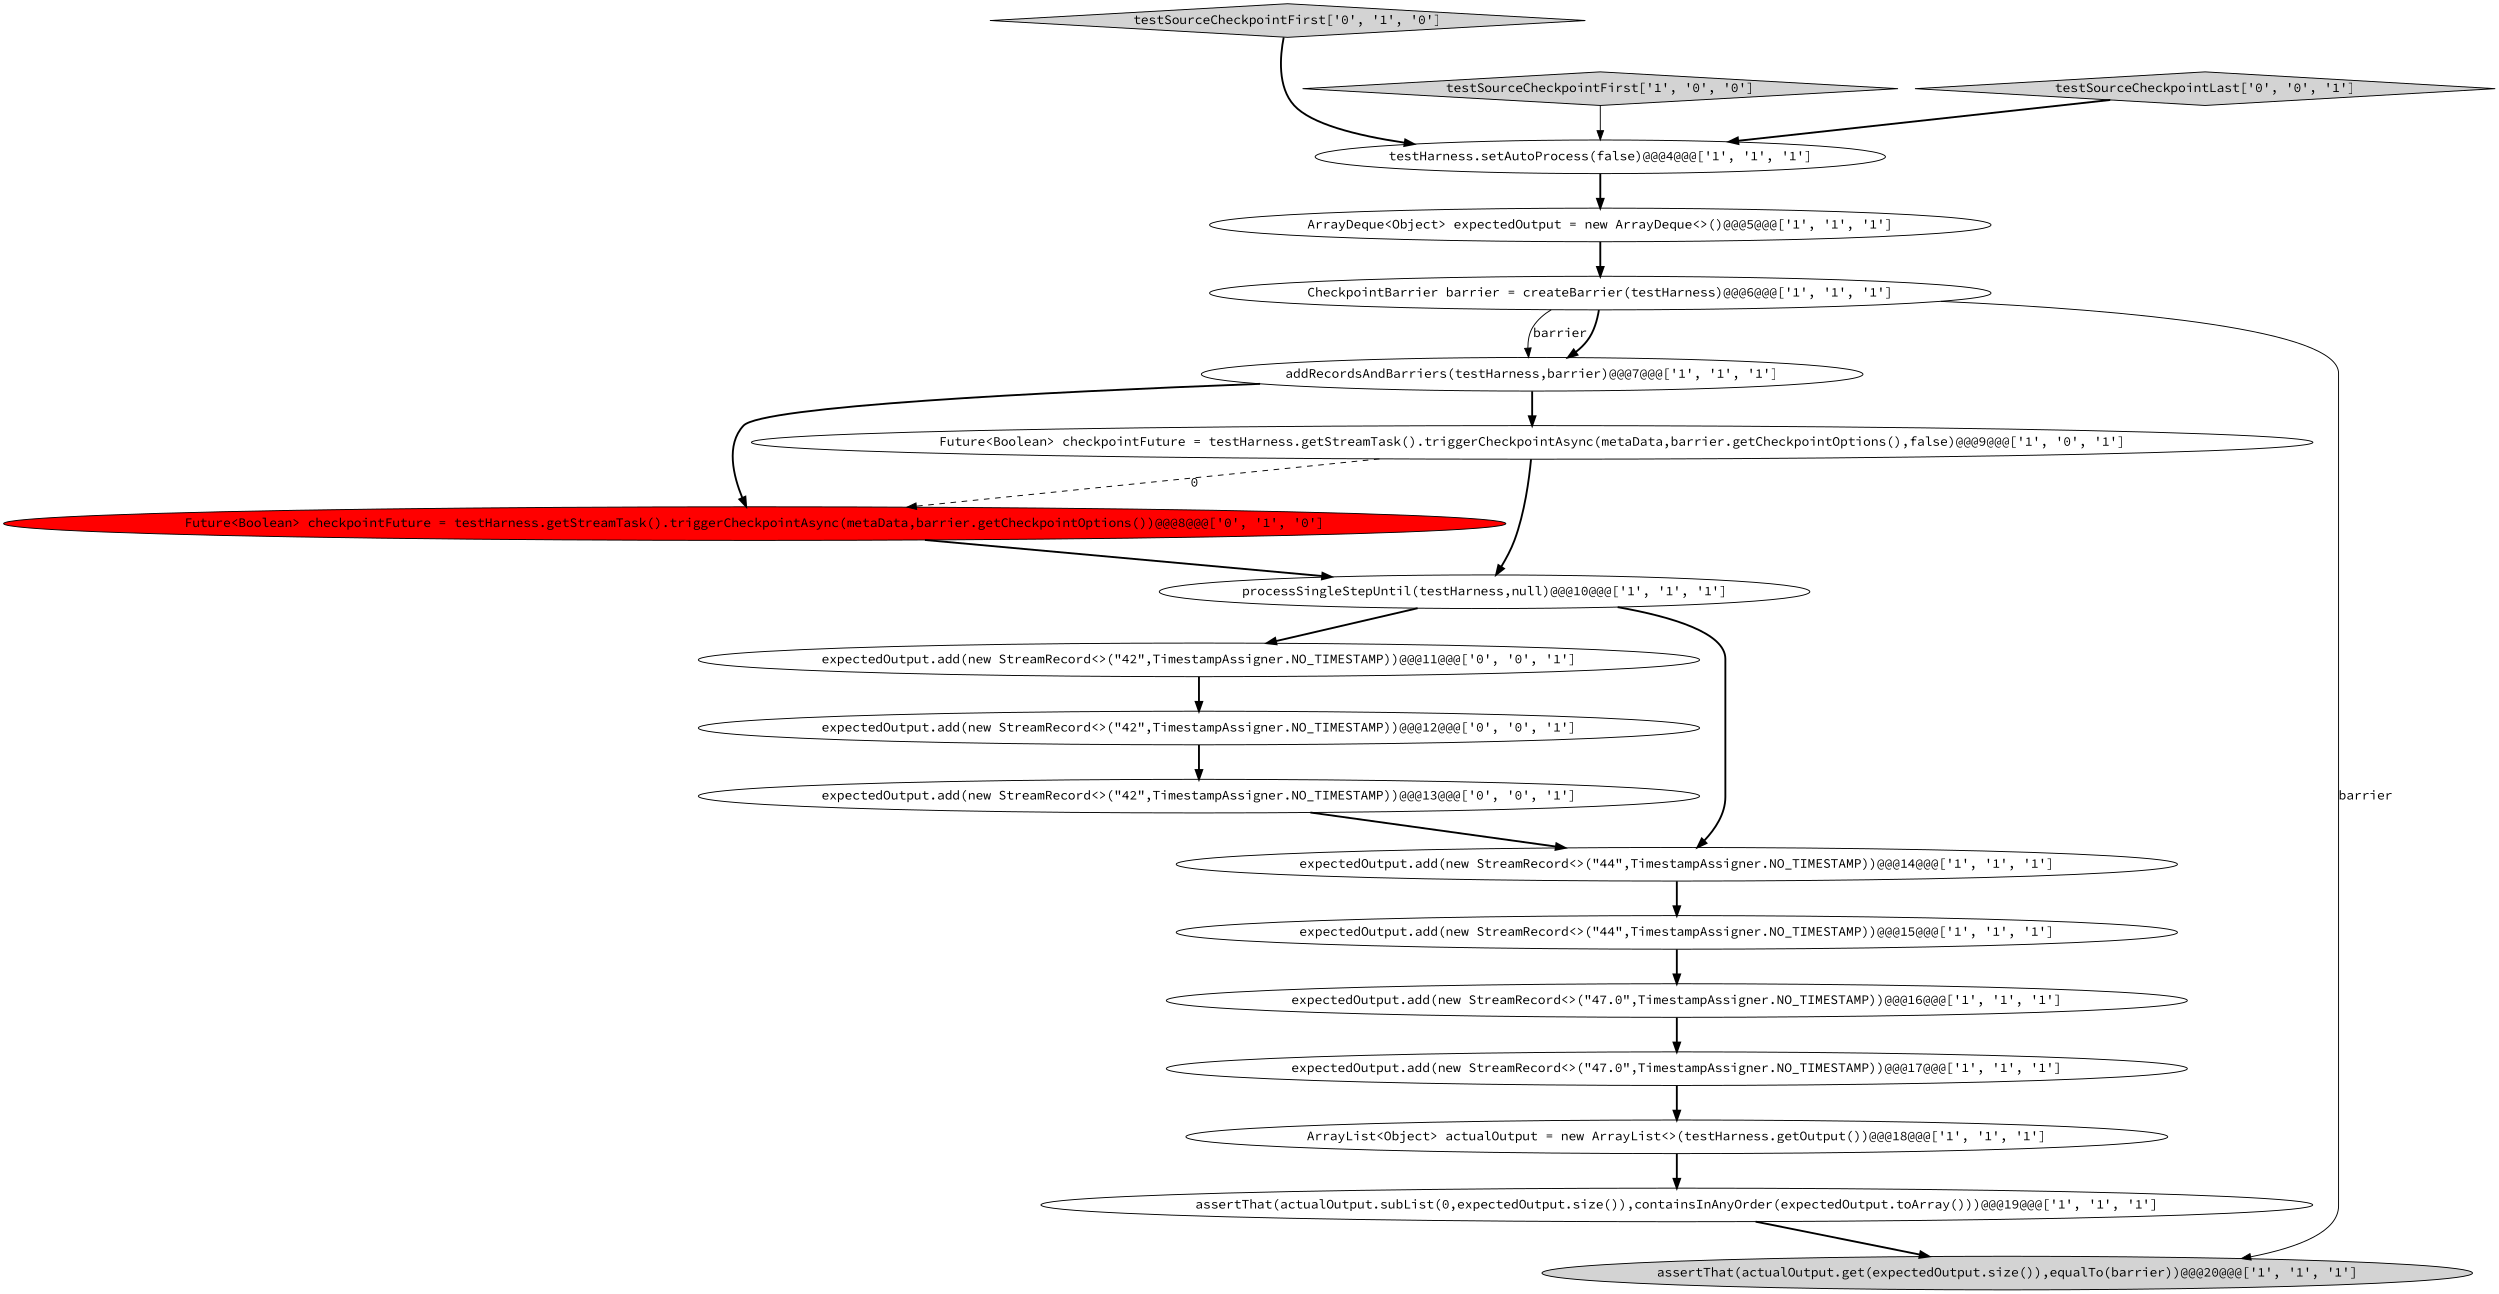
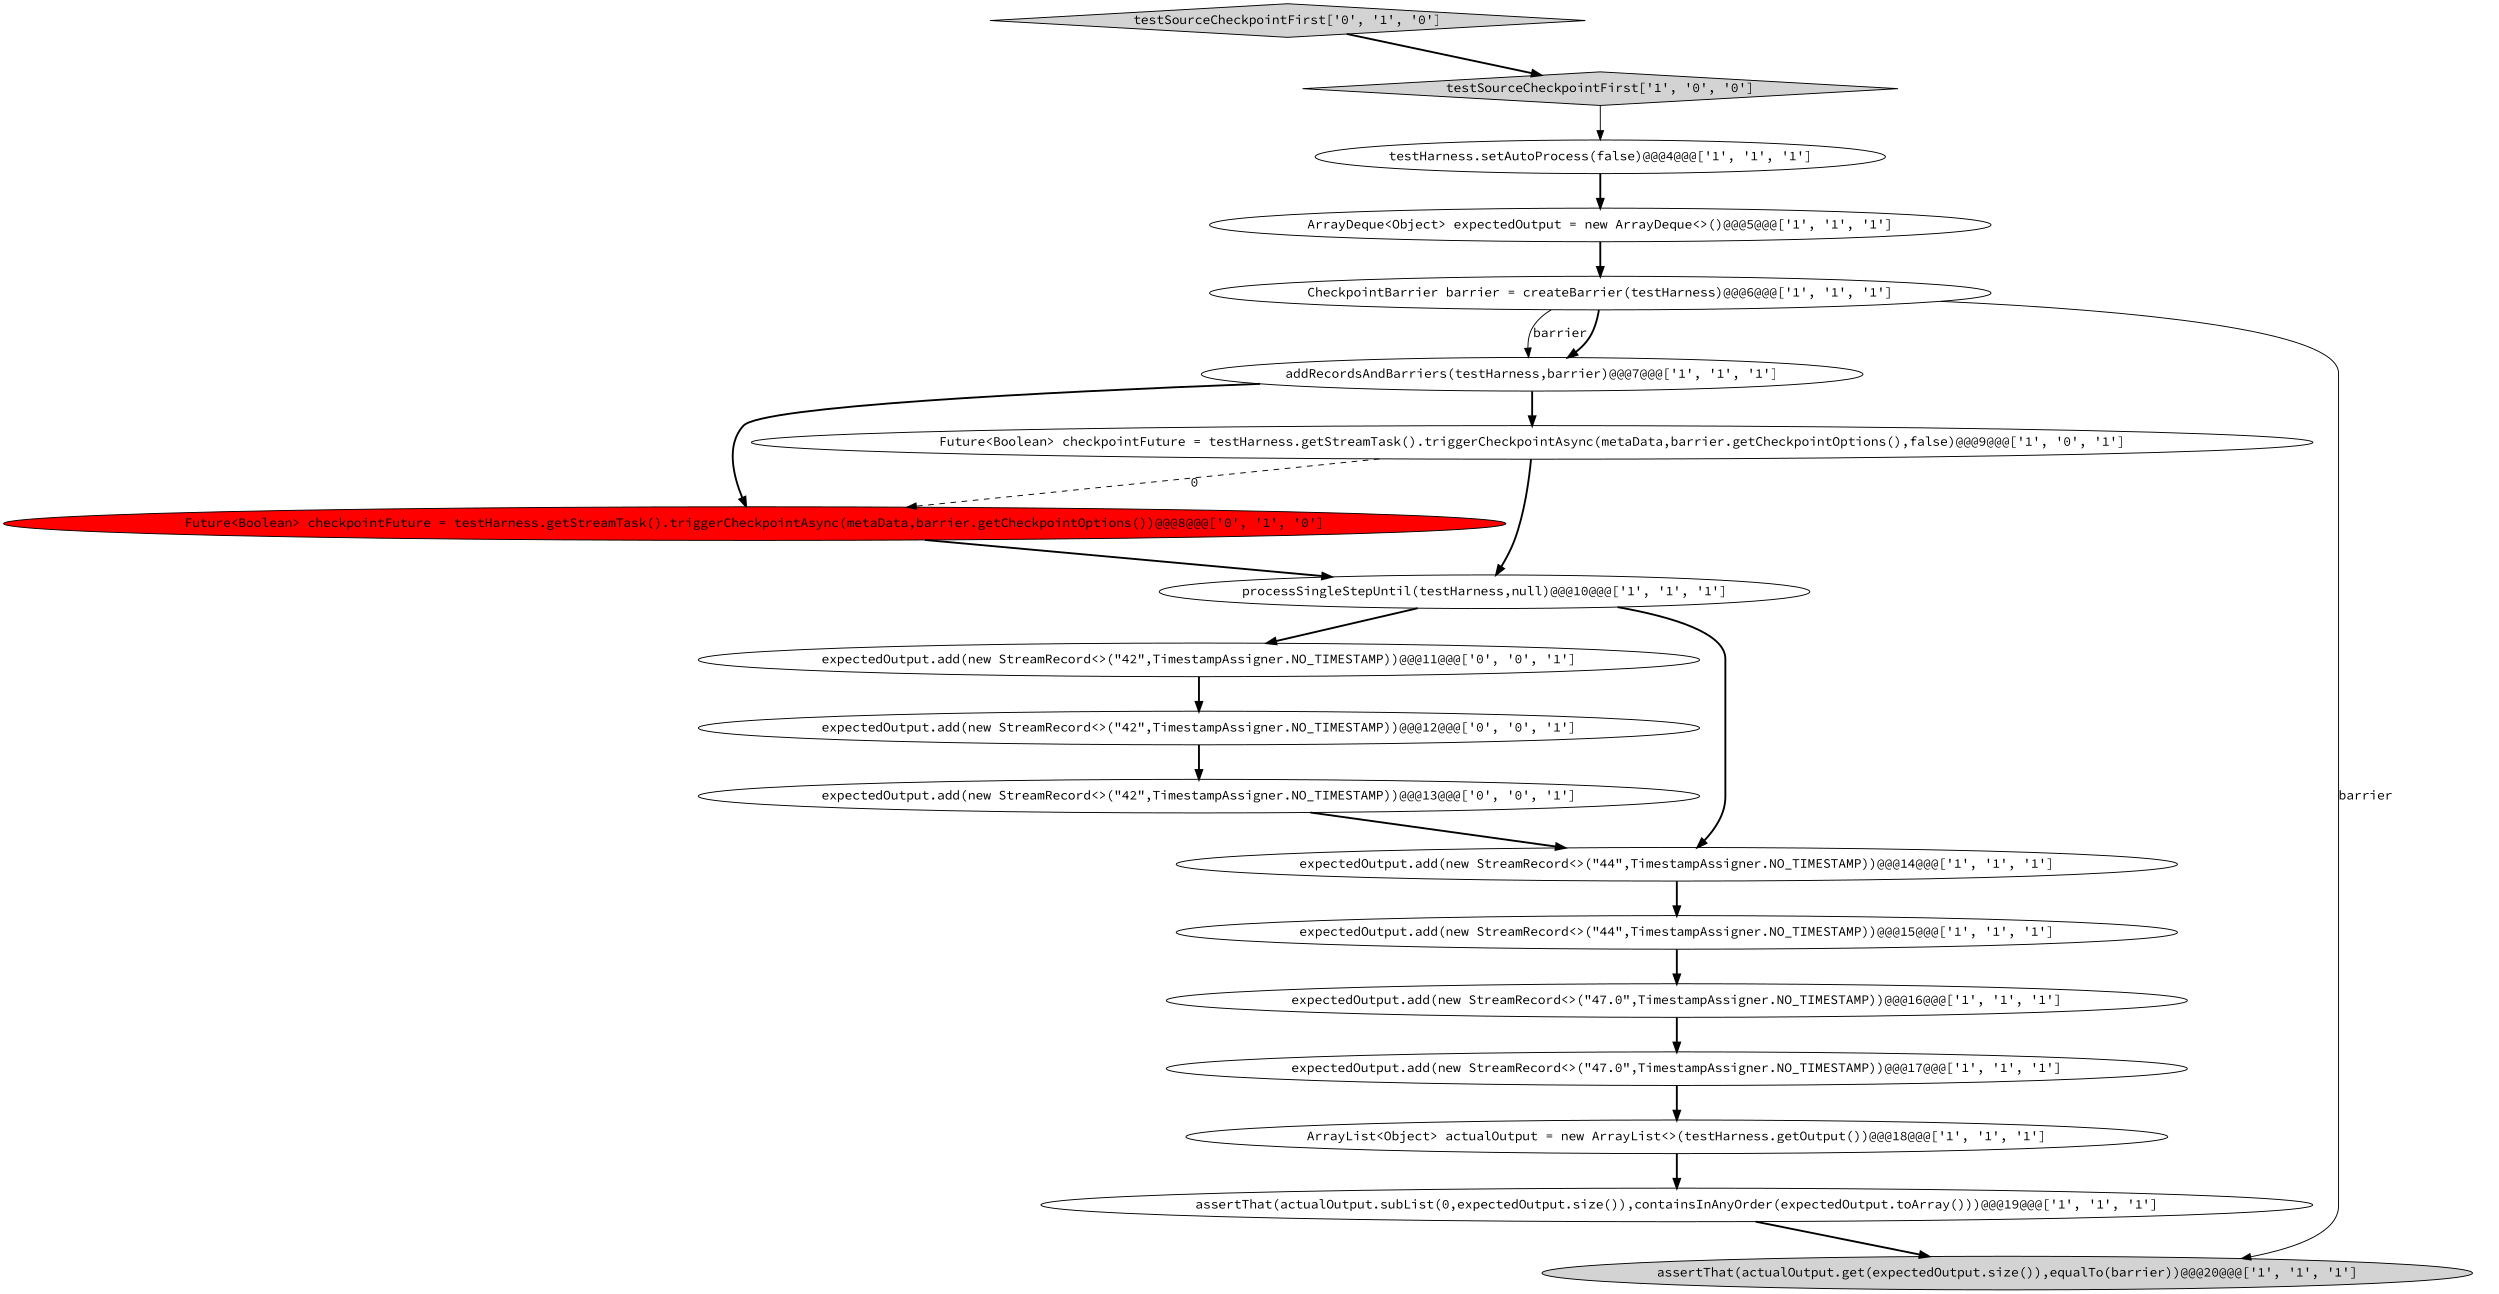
(2205, 89) -> none
(1313, 119) -> (1439, 54)
